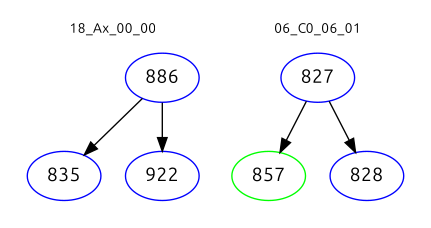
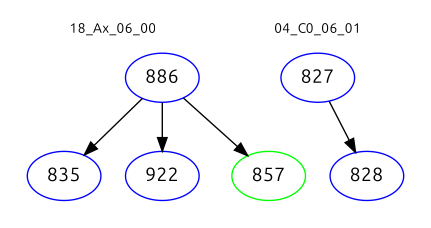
(113, 29) -> (113, 29)
(318, 29) -> (318, 29)
(296, 121) -> (201, 114)
